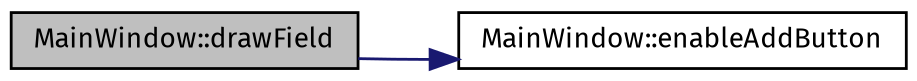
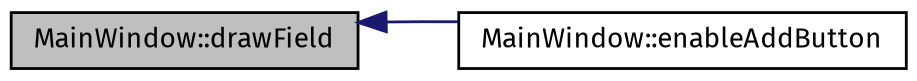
(394, 59) -> (422, 22)
